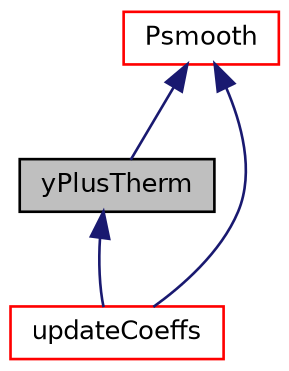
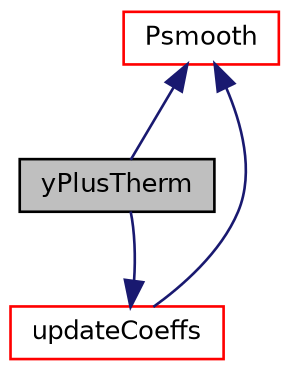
(100, 273) -> (135, 246)
